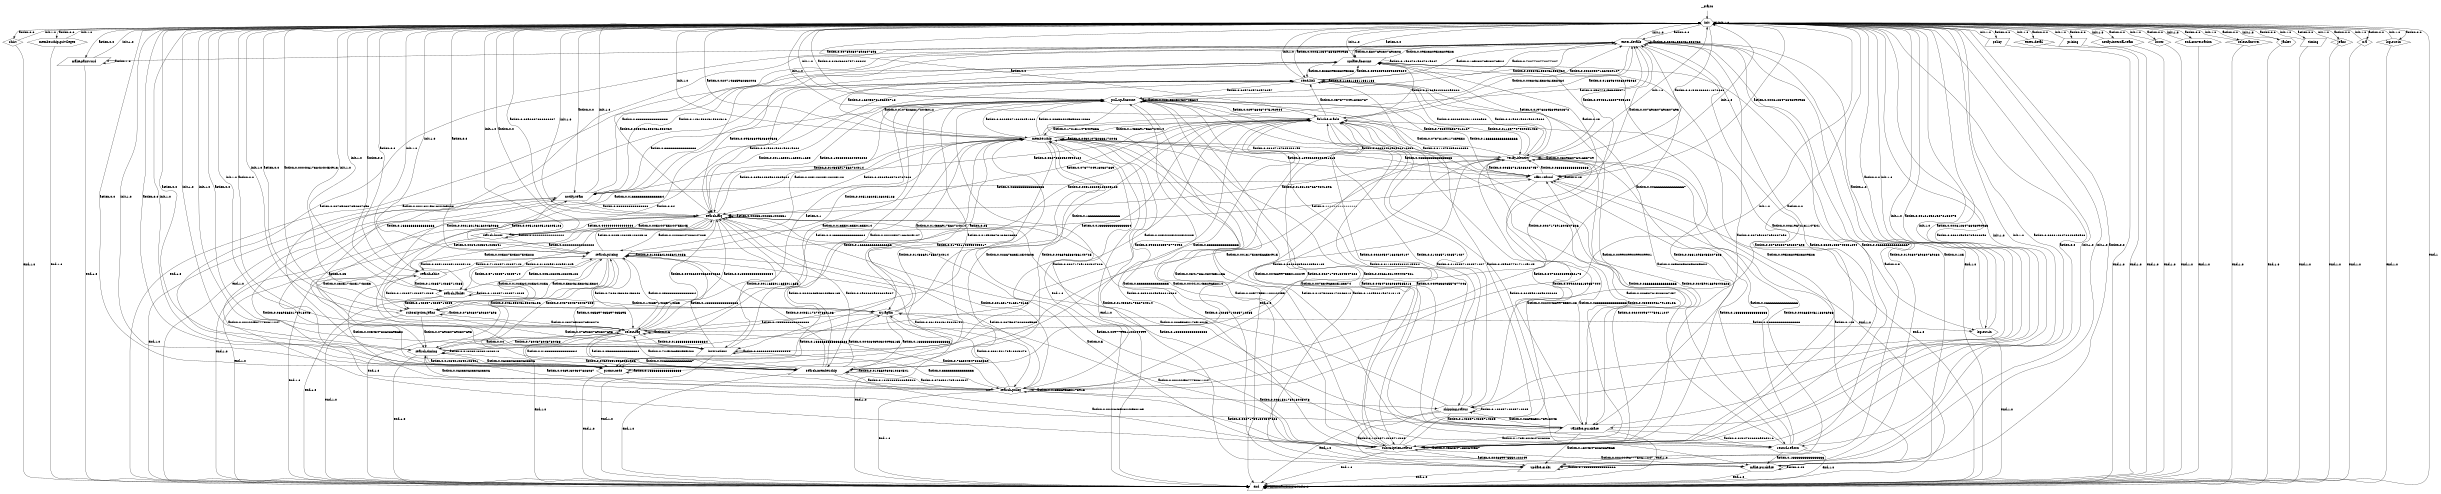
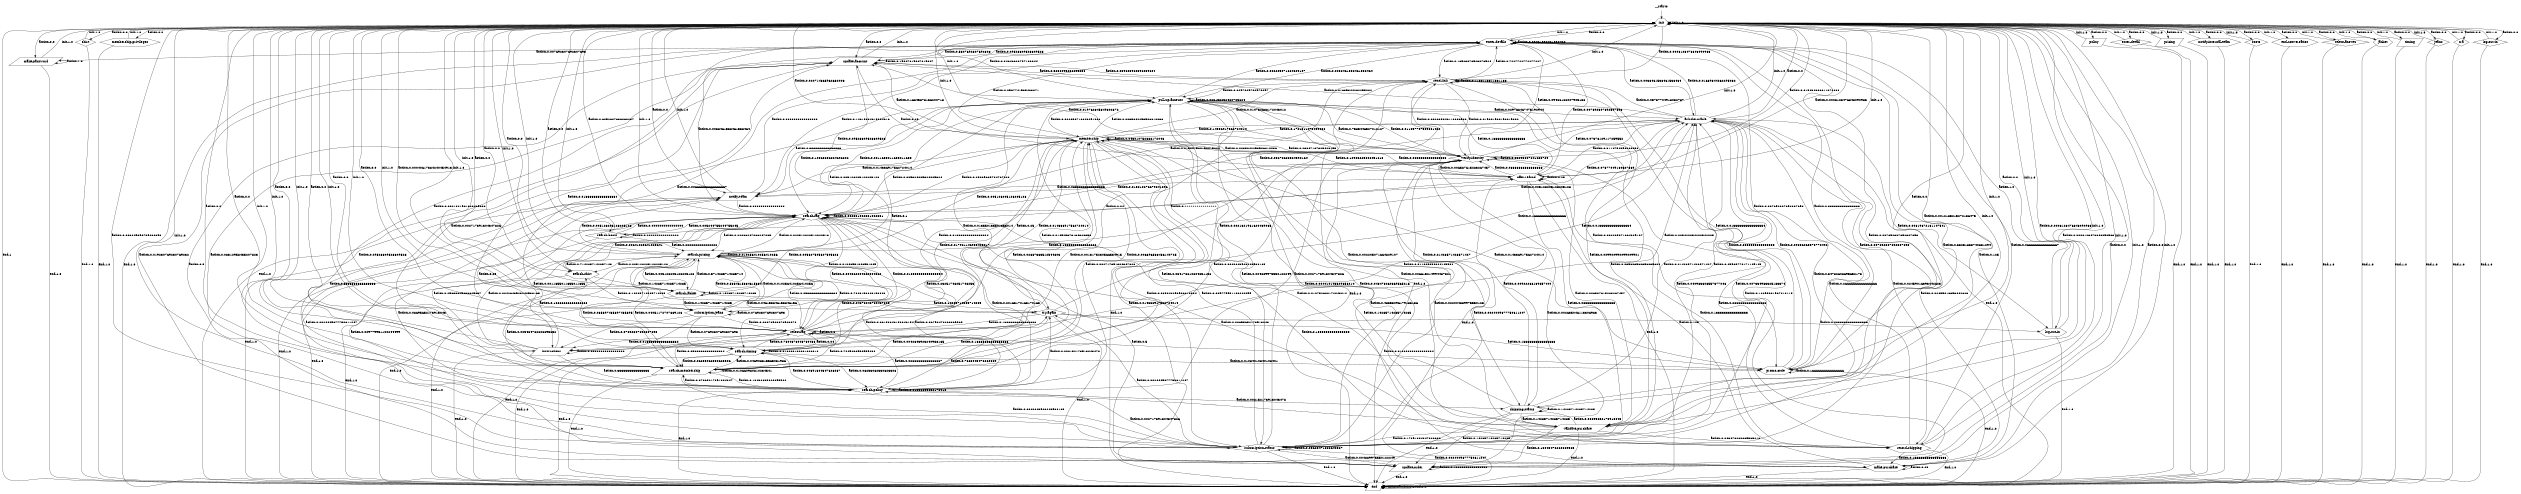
none -> (1810, 120)
(411, 226) -> (1740, 226)
(1788, 448) -> (1909, 448)
